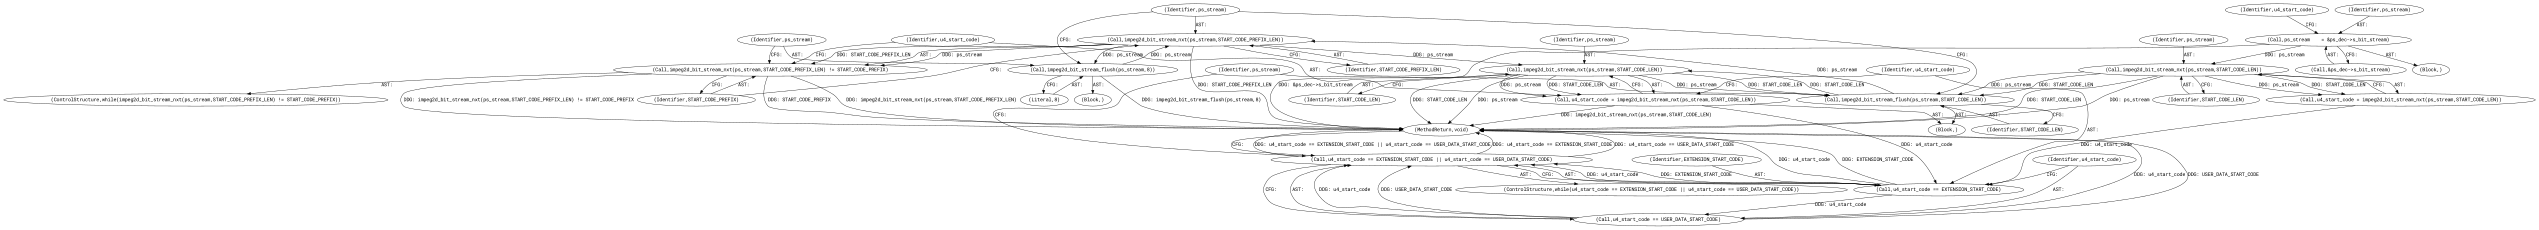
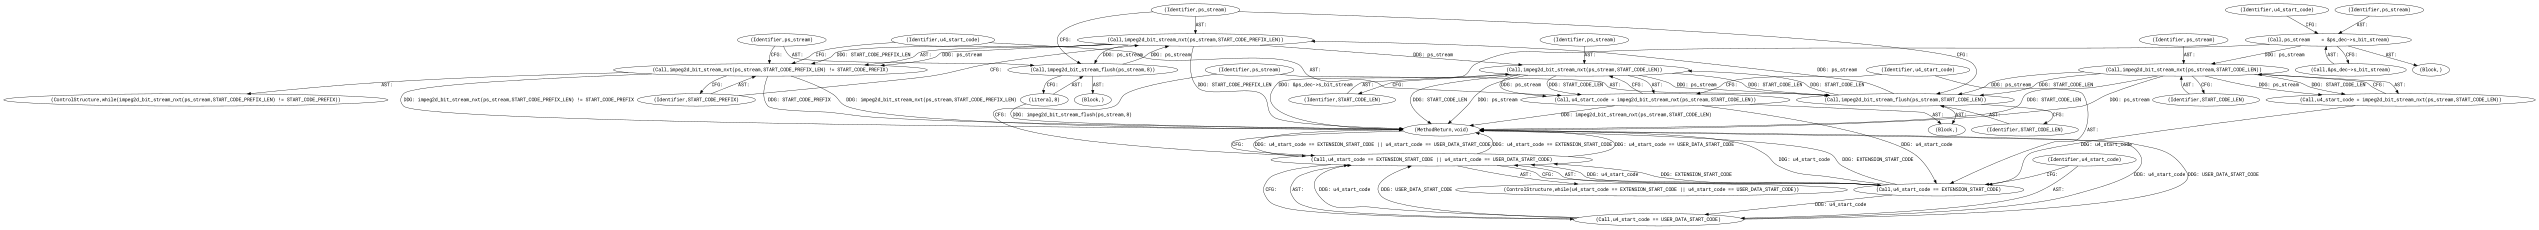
(1394, 70) -> none
(1244, 122) -> (1194, 126)
(1697, 160) -> none
